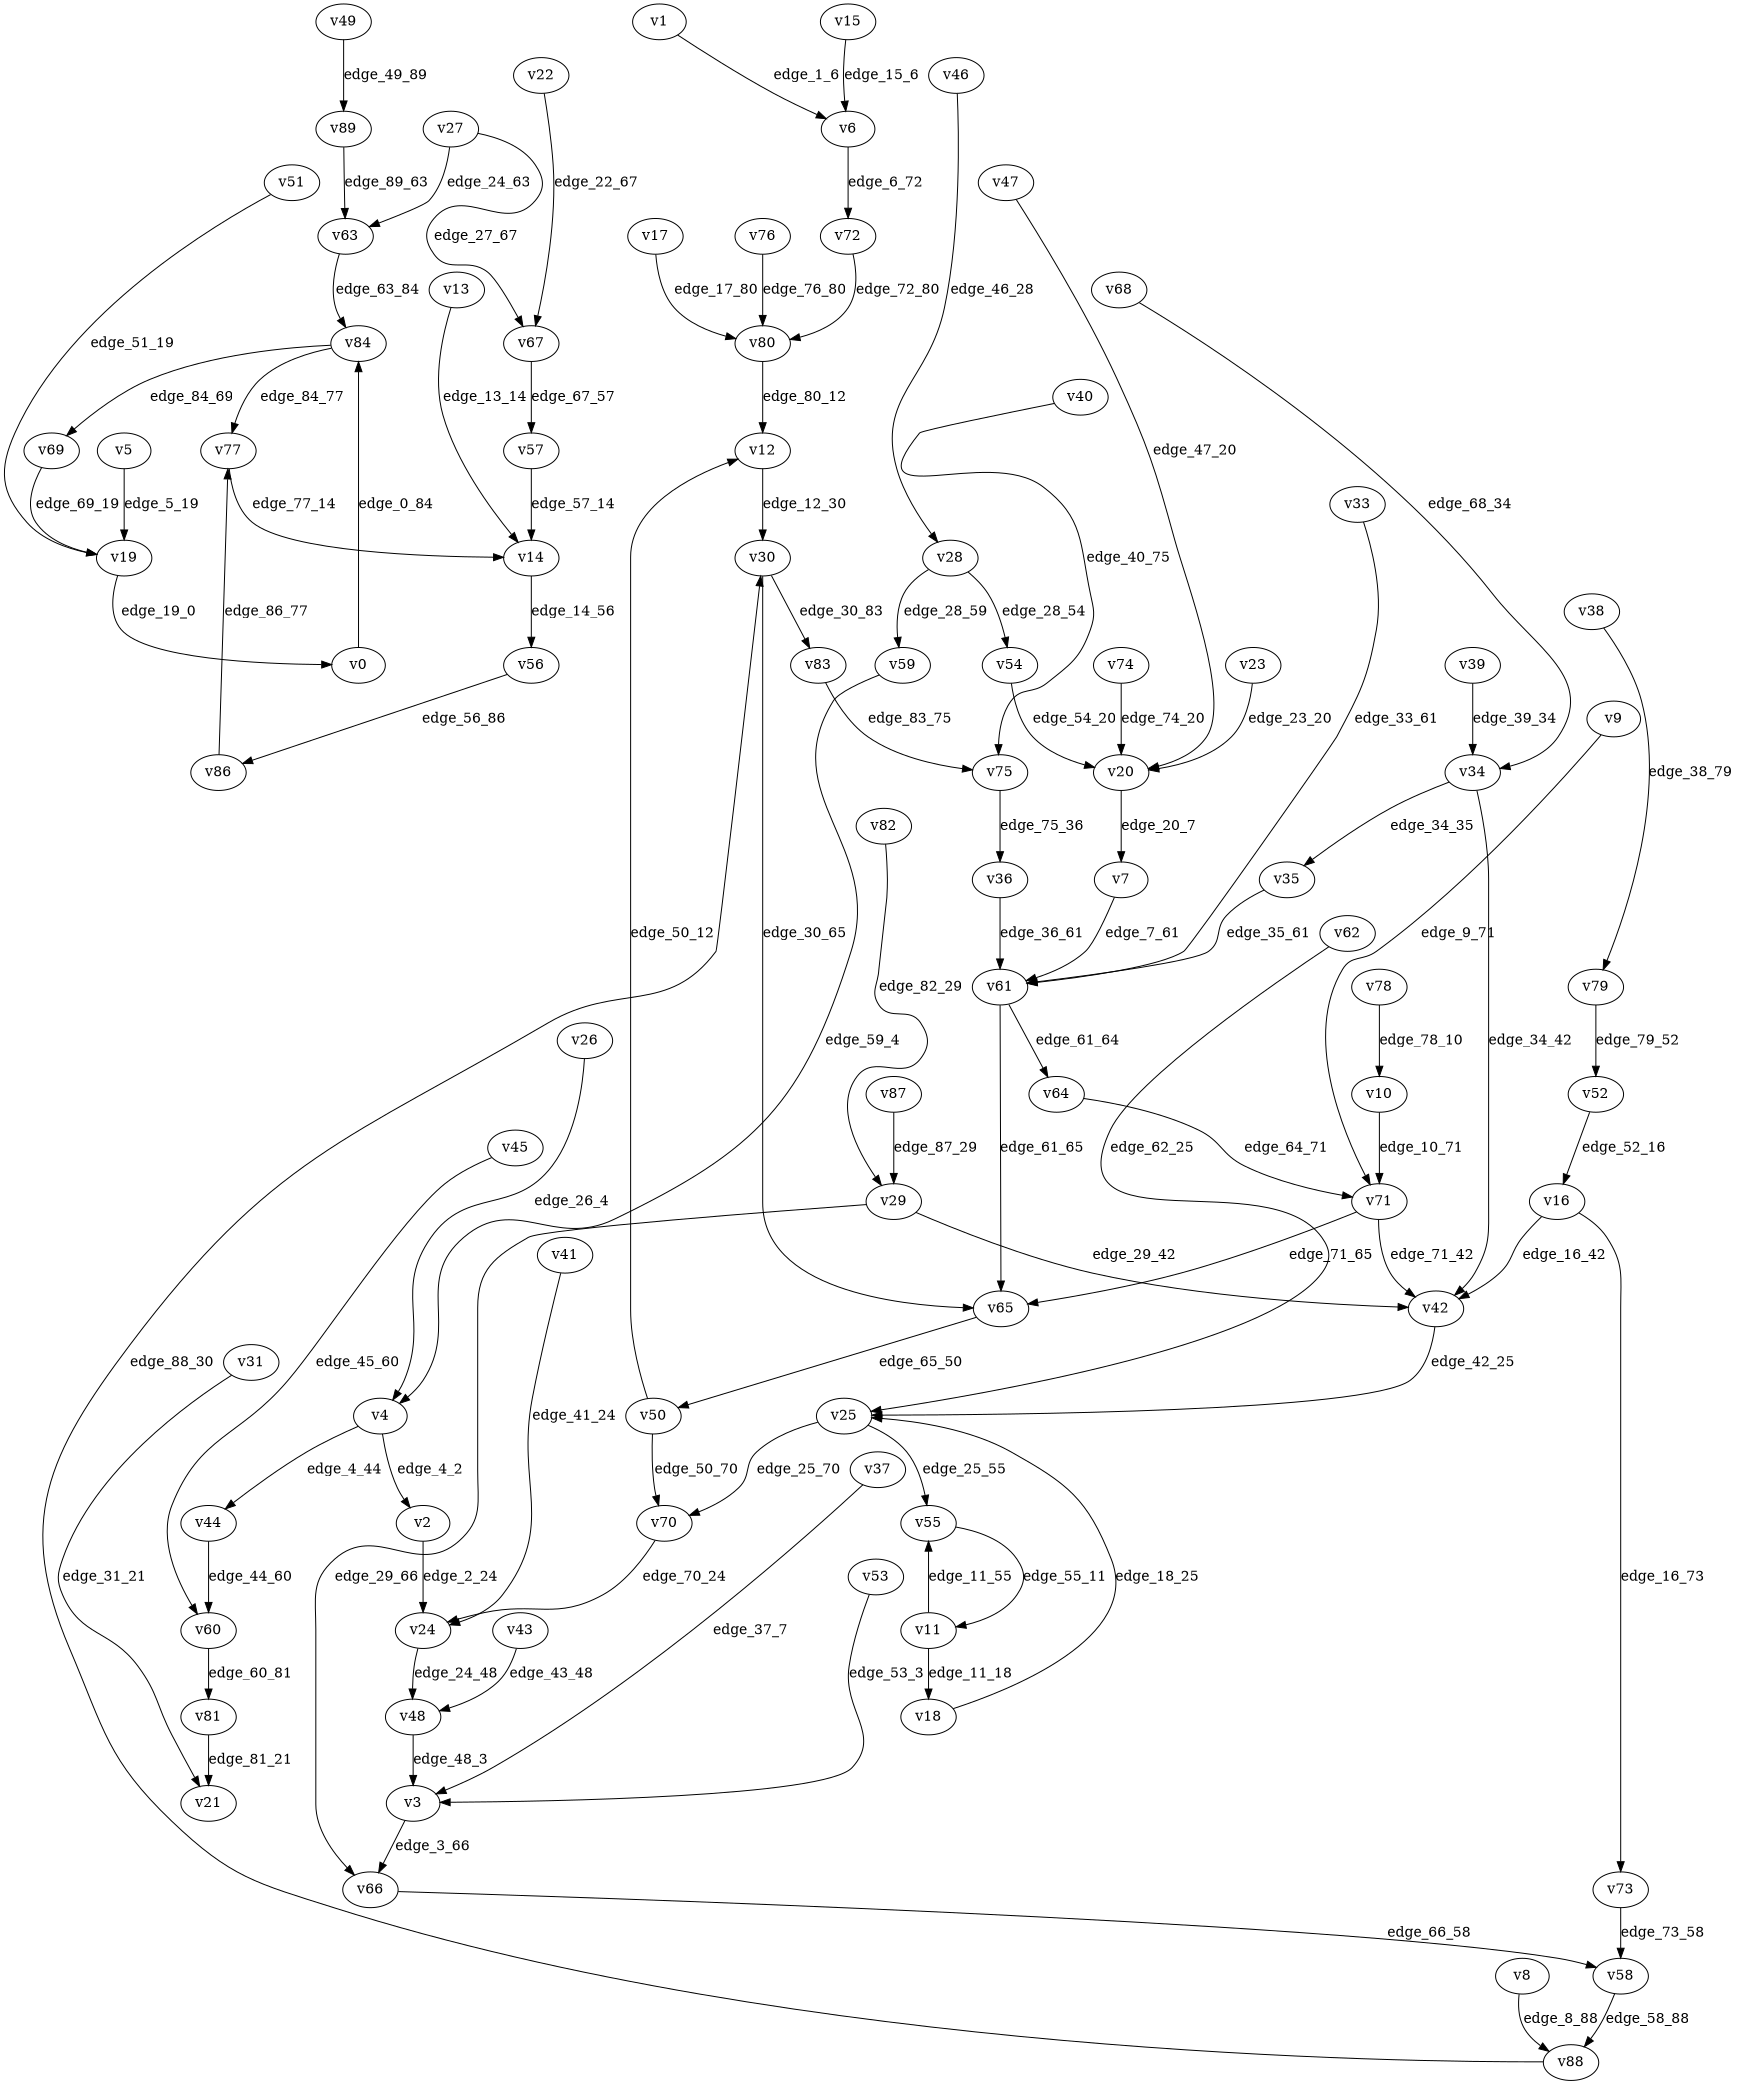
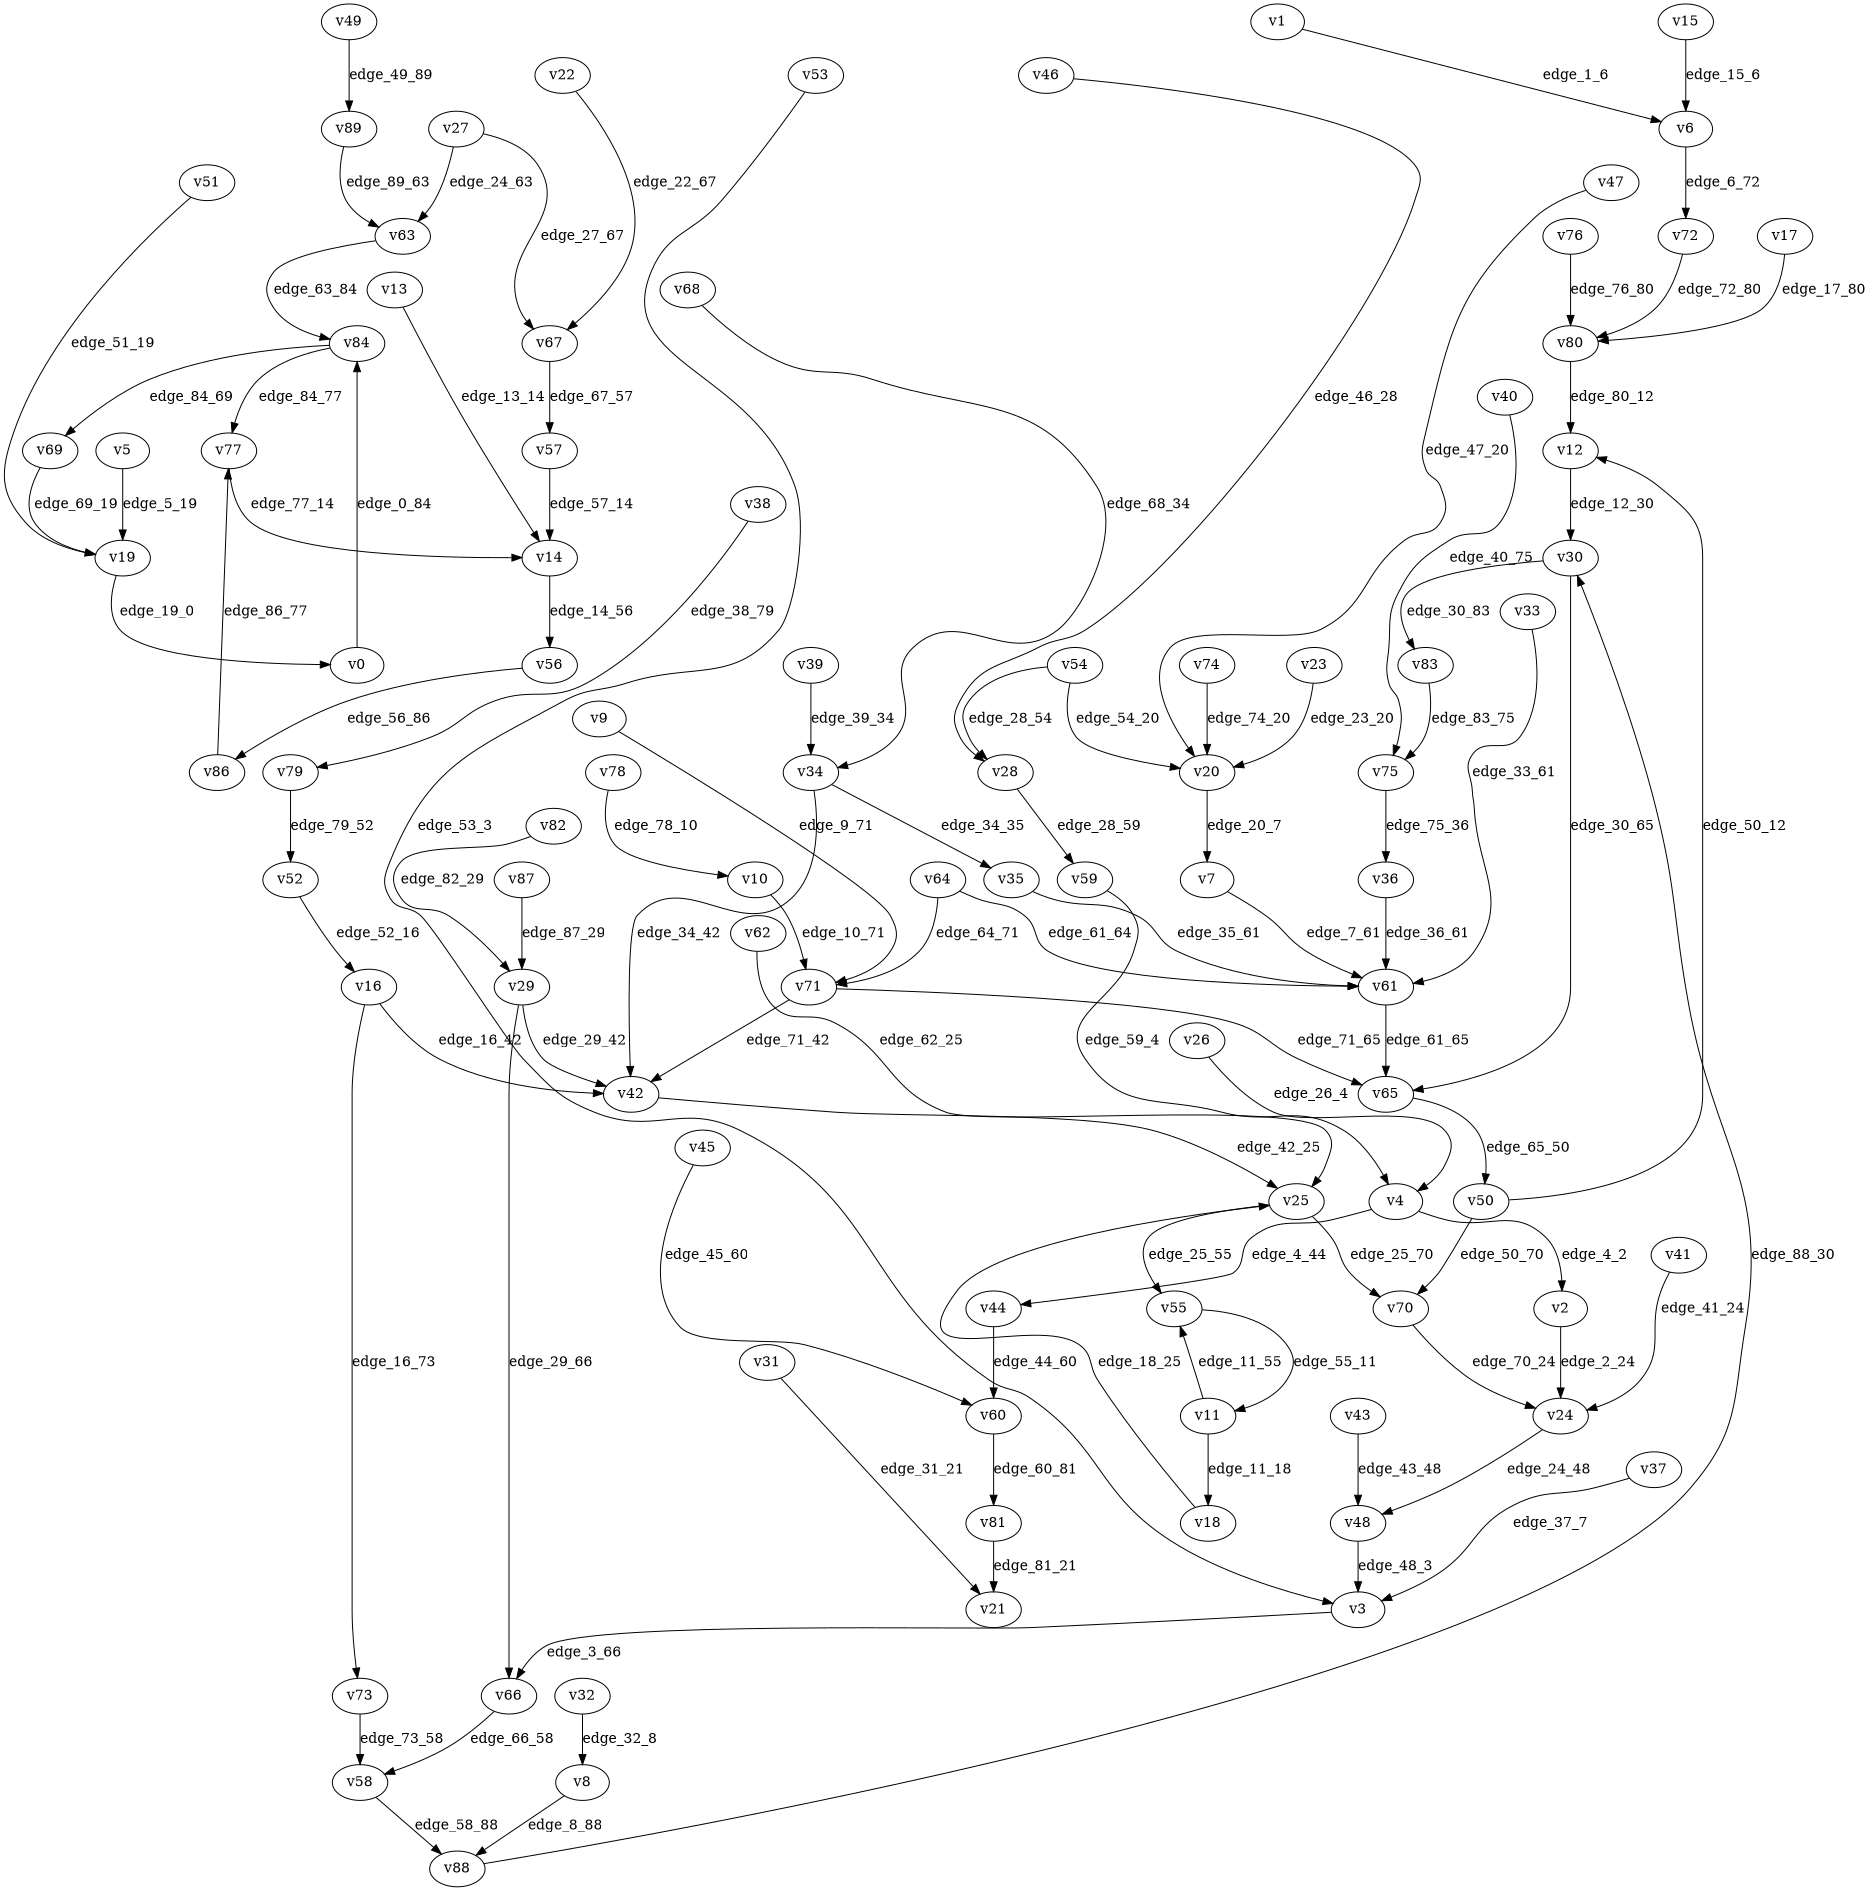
(992, 601) -> (980, 690)
(1026, 1036) -> (1140, 975)
none -> (582, 1696)
